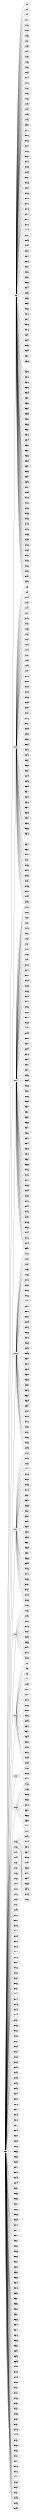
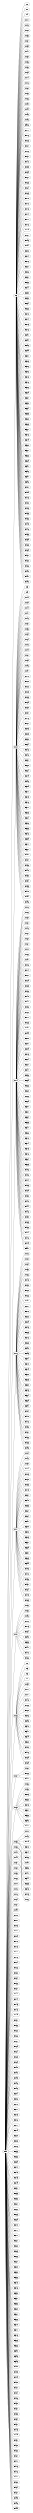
none -> (27, 367)
none -> (27, 839)
